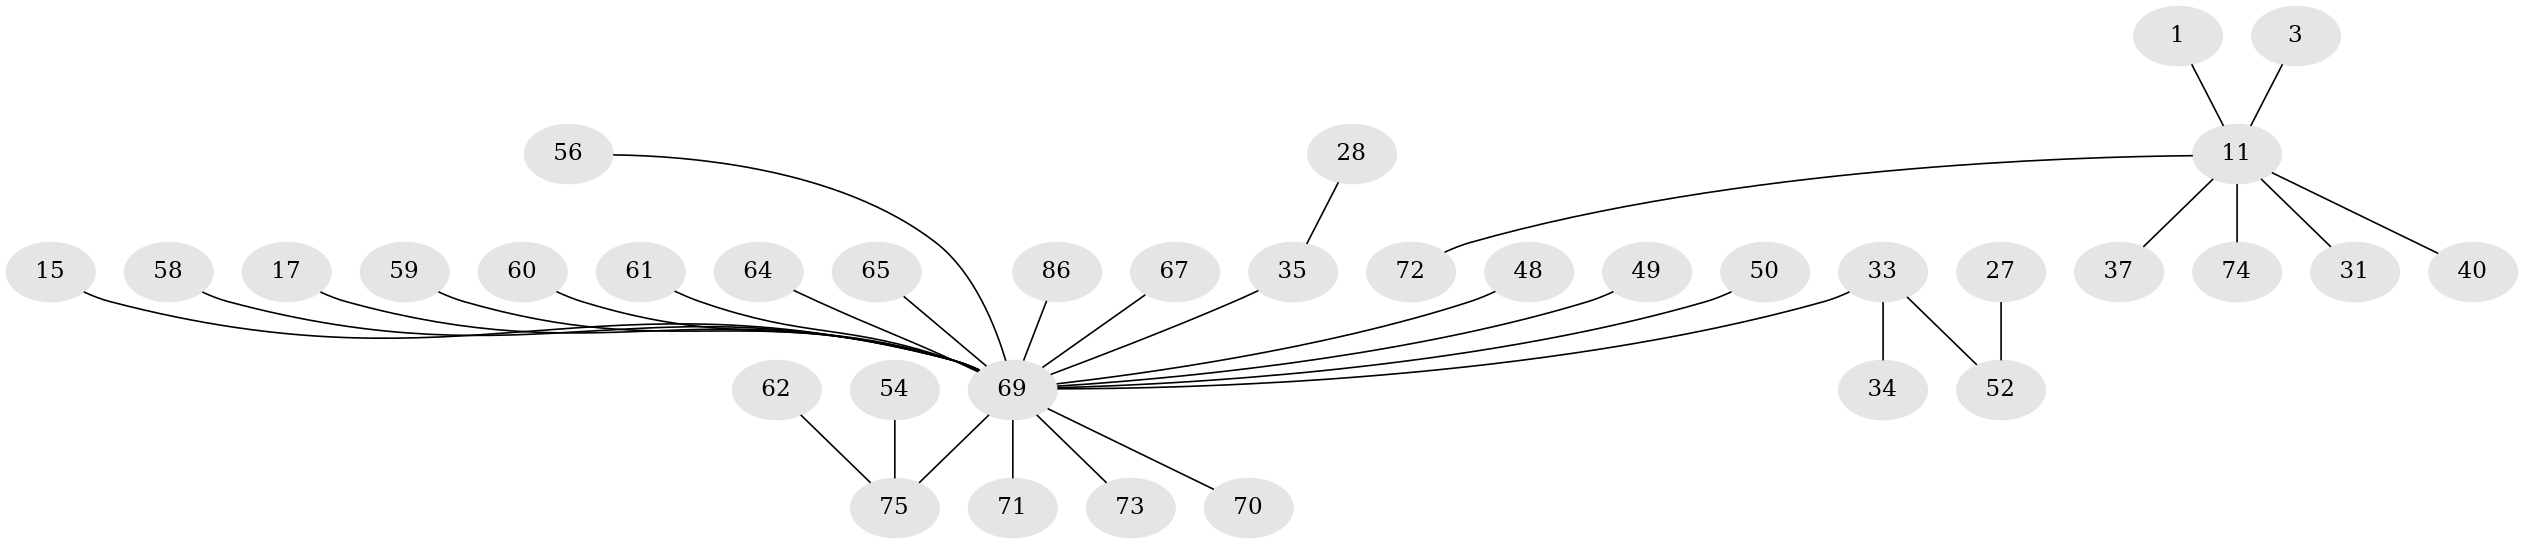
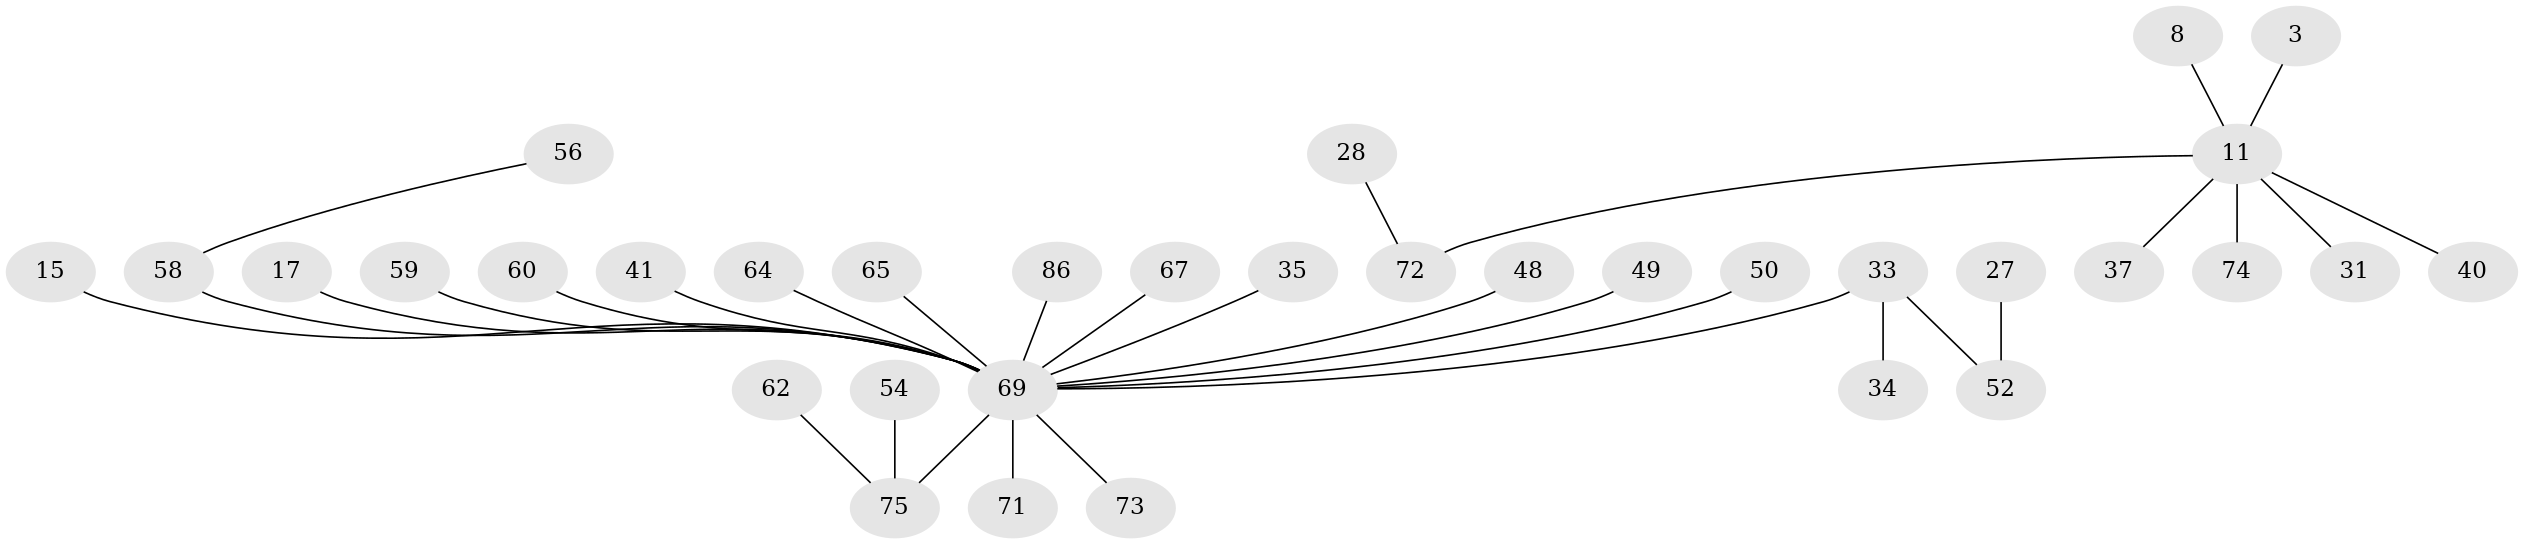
(2178, 36) -> (2178, 36)
(848, 195) -> (363, 201)
(1323, 213) -> (1382, 213)
(641, 272) -> (641, 272)
(1249, 508) -> none
